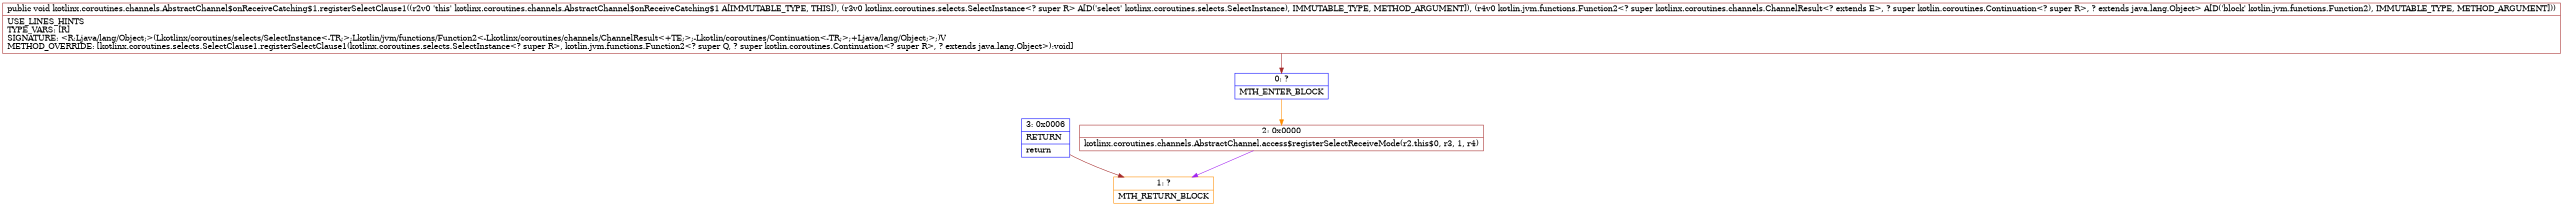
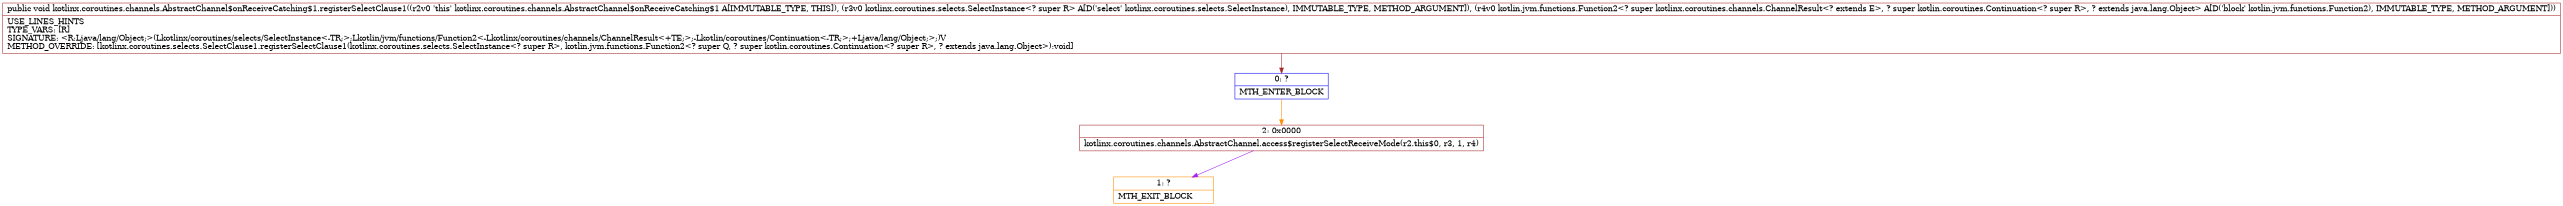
(1046, 138) -> none
(1164, 196) -> (1155, 196)
